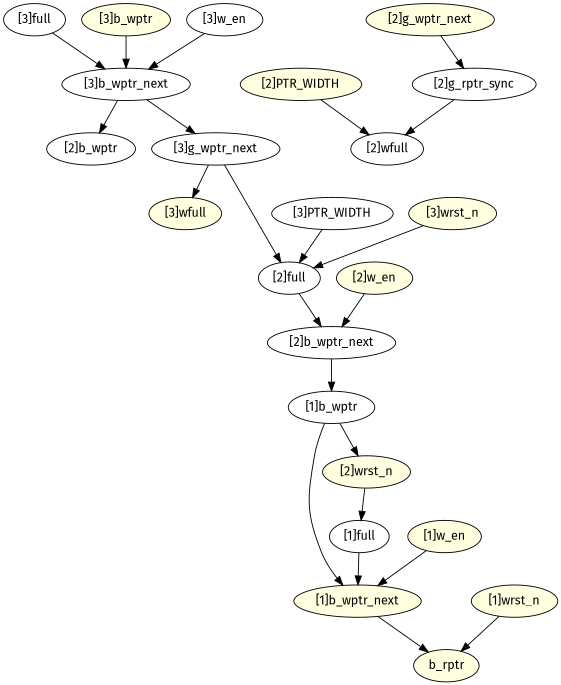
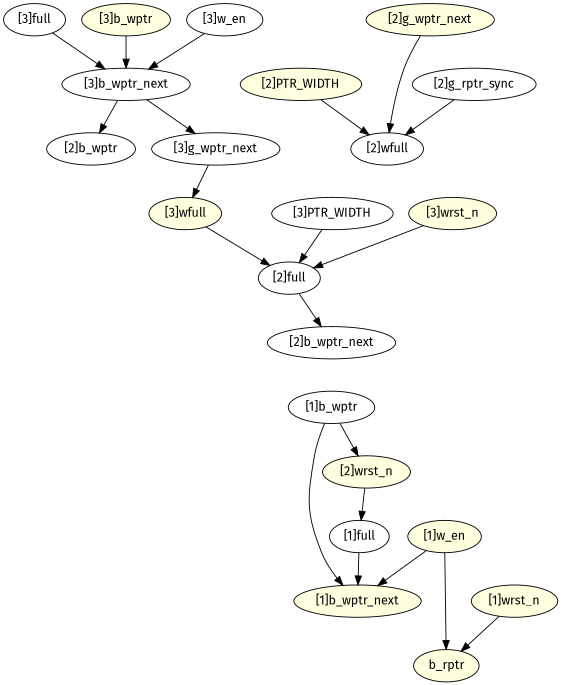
(450, 48) -> (401, 78)
(250, 210) -> (234, 244)
(375, 278) -> none
(332, 371) -> none
(399, 632) -> (445, 597)
